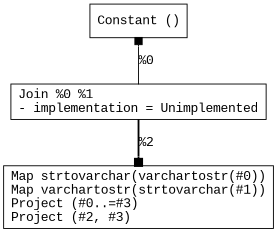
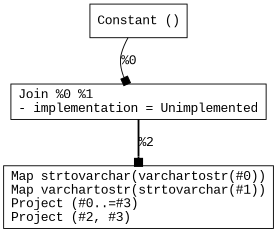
(139, 66) -> (121, 56)
